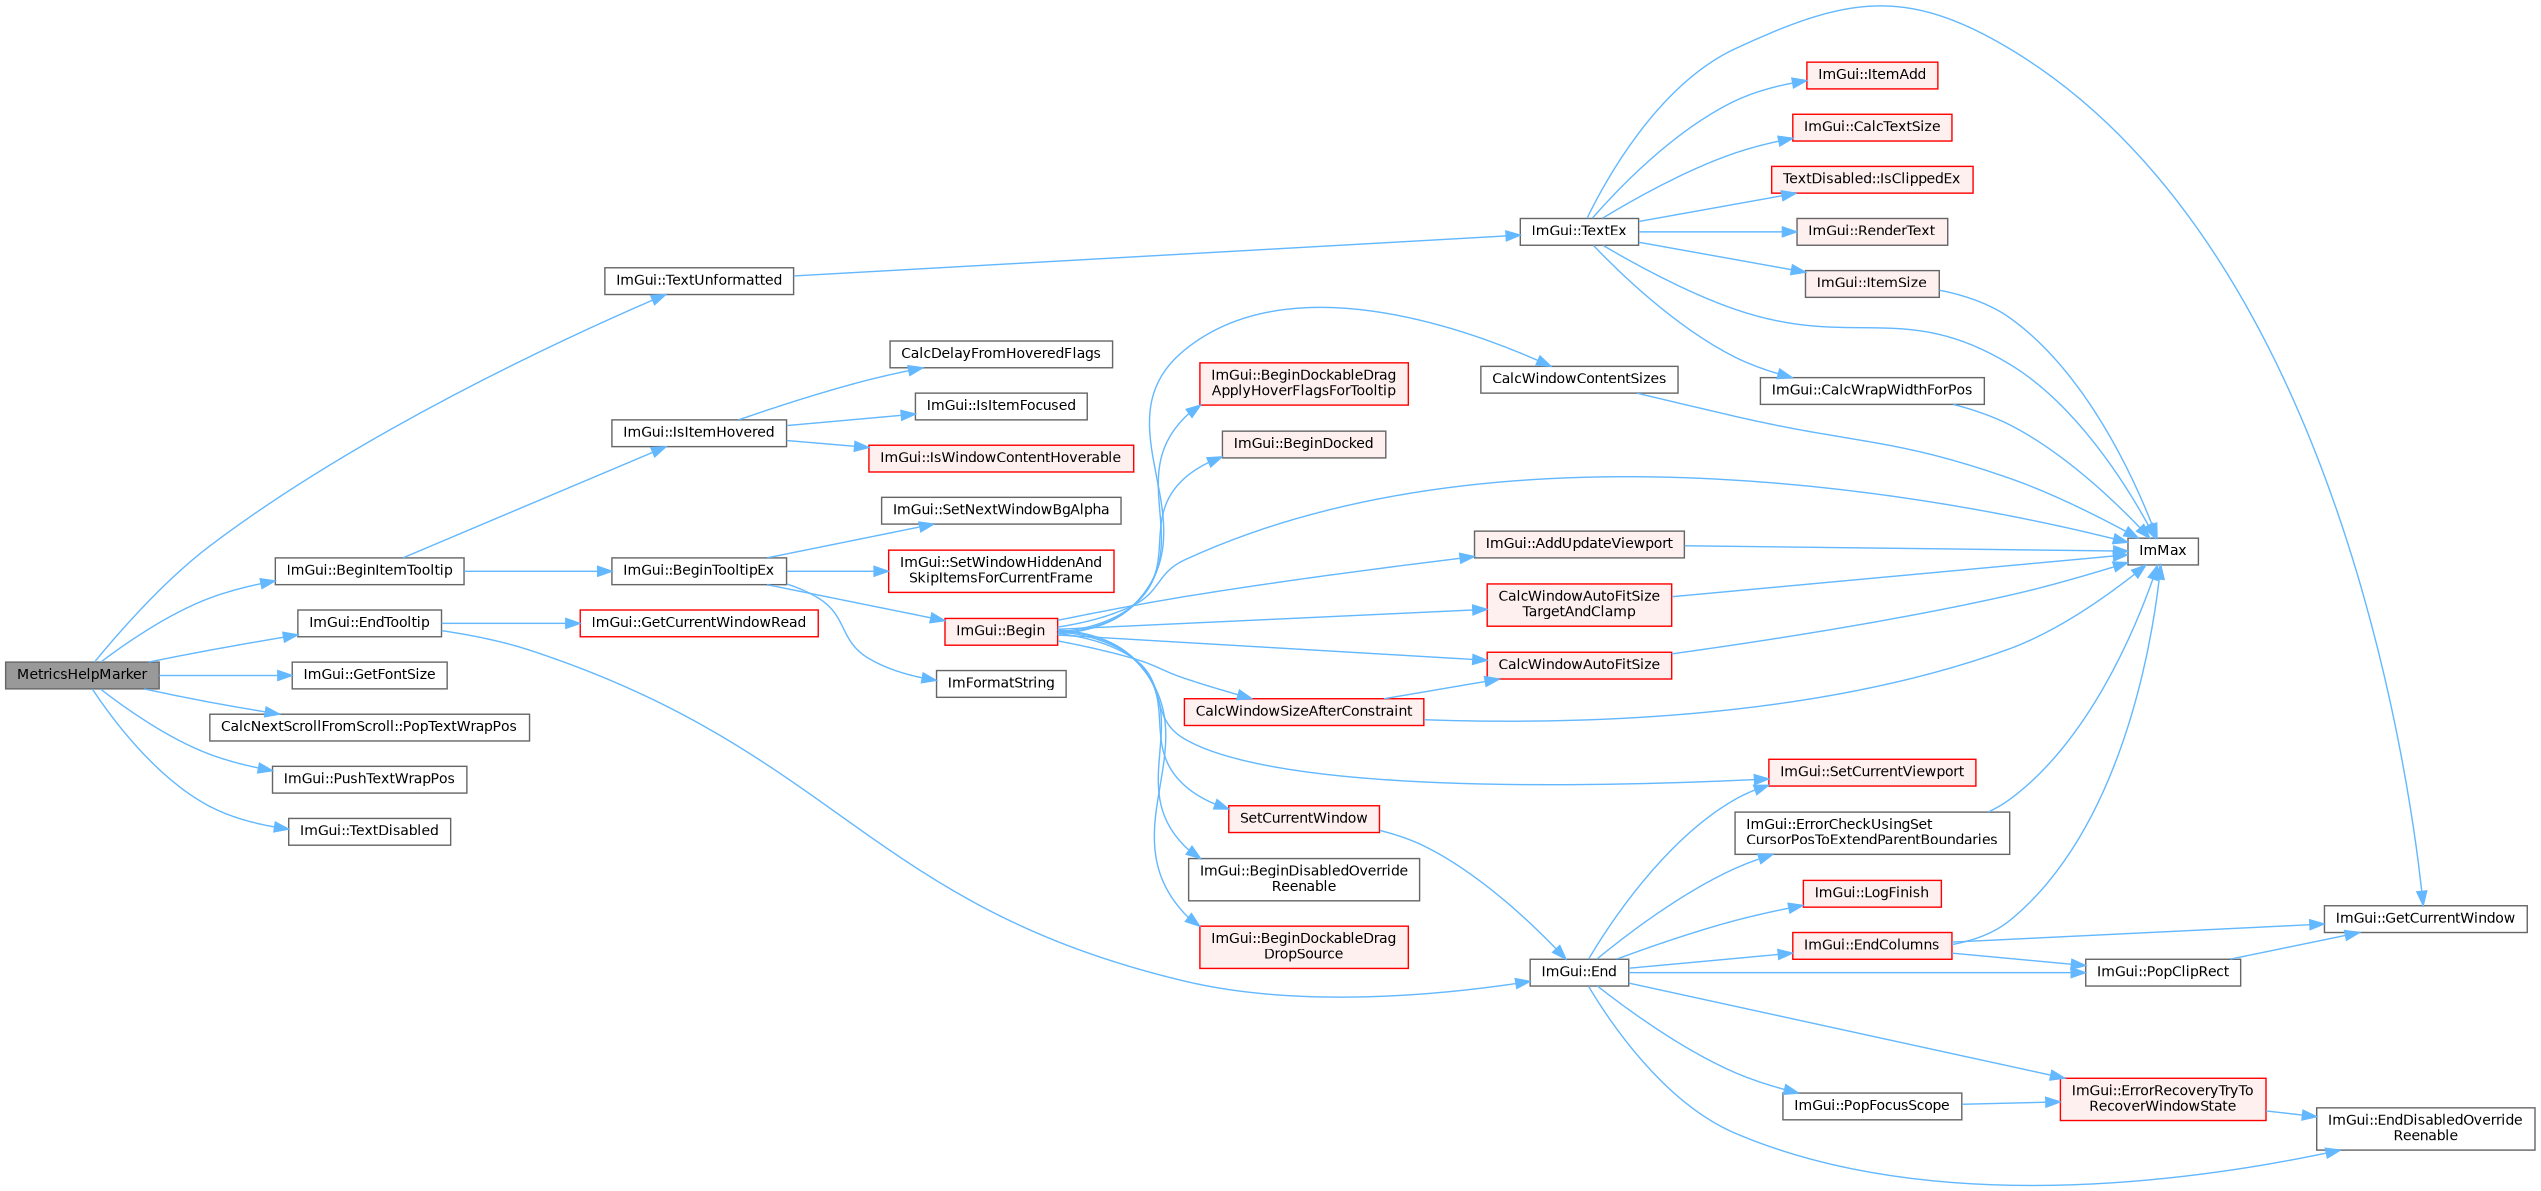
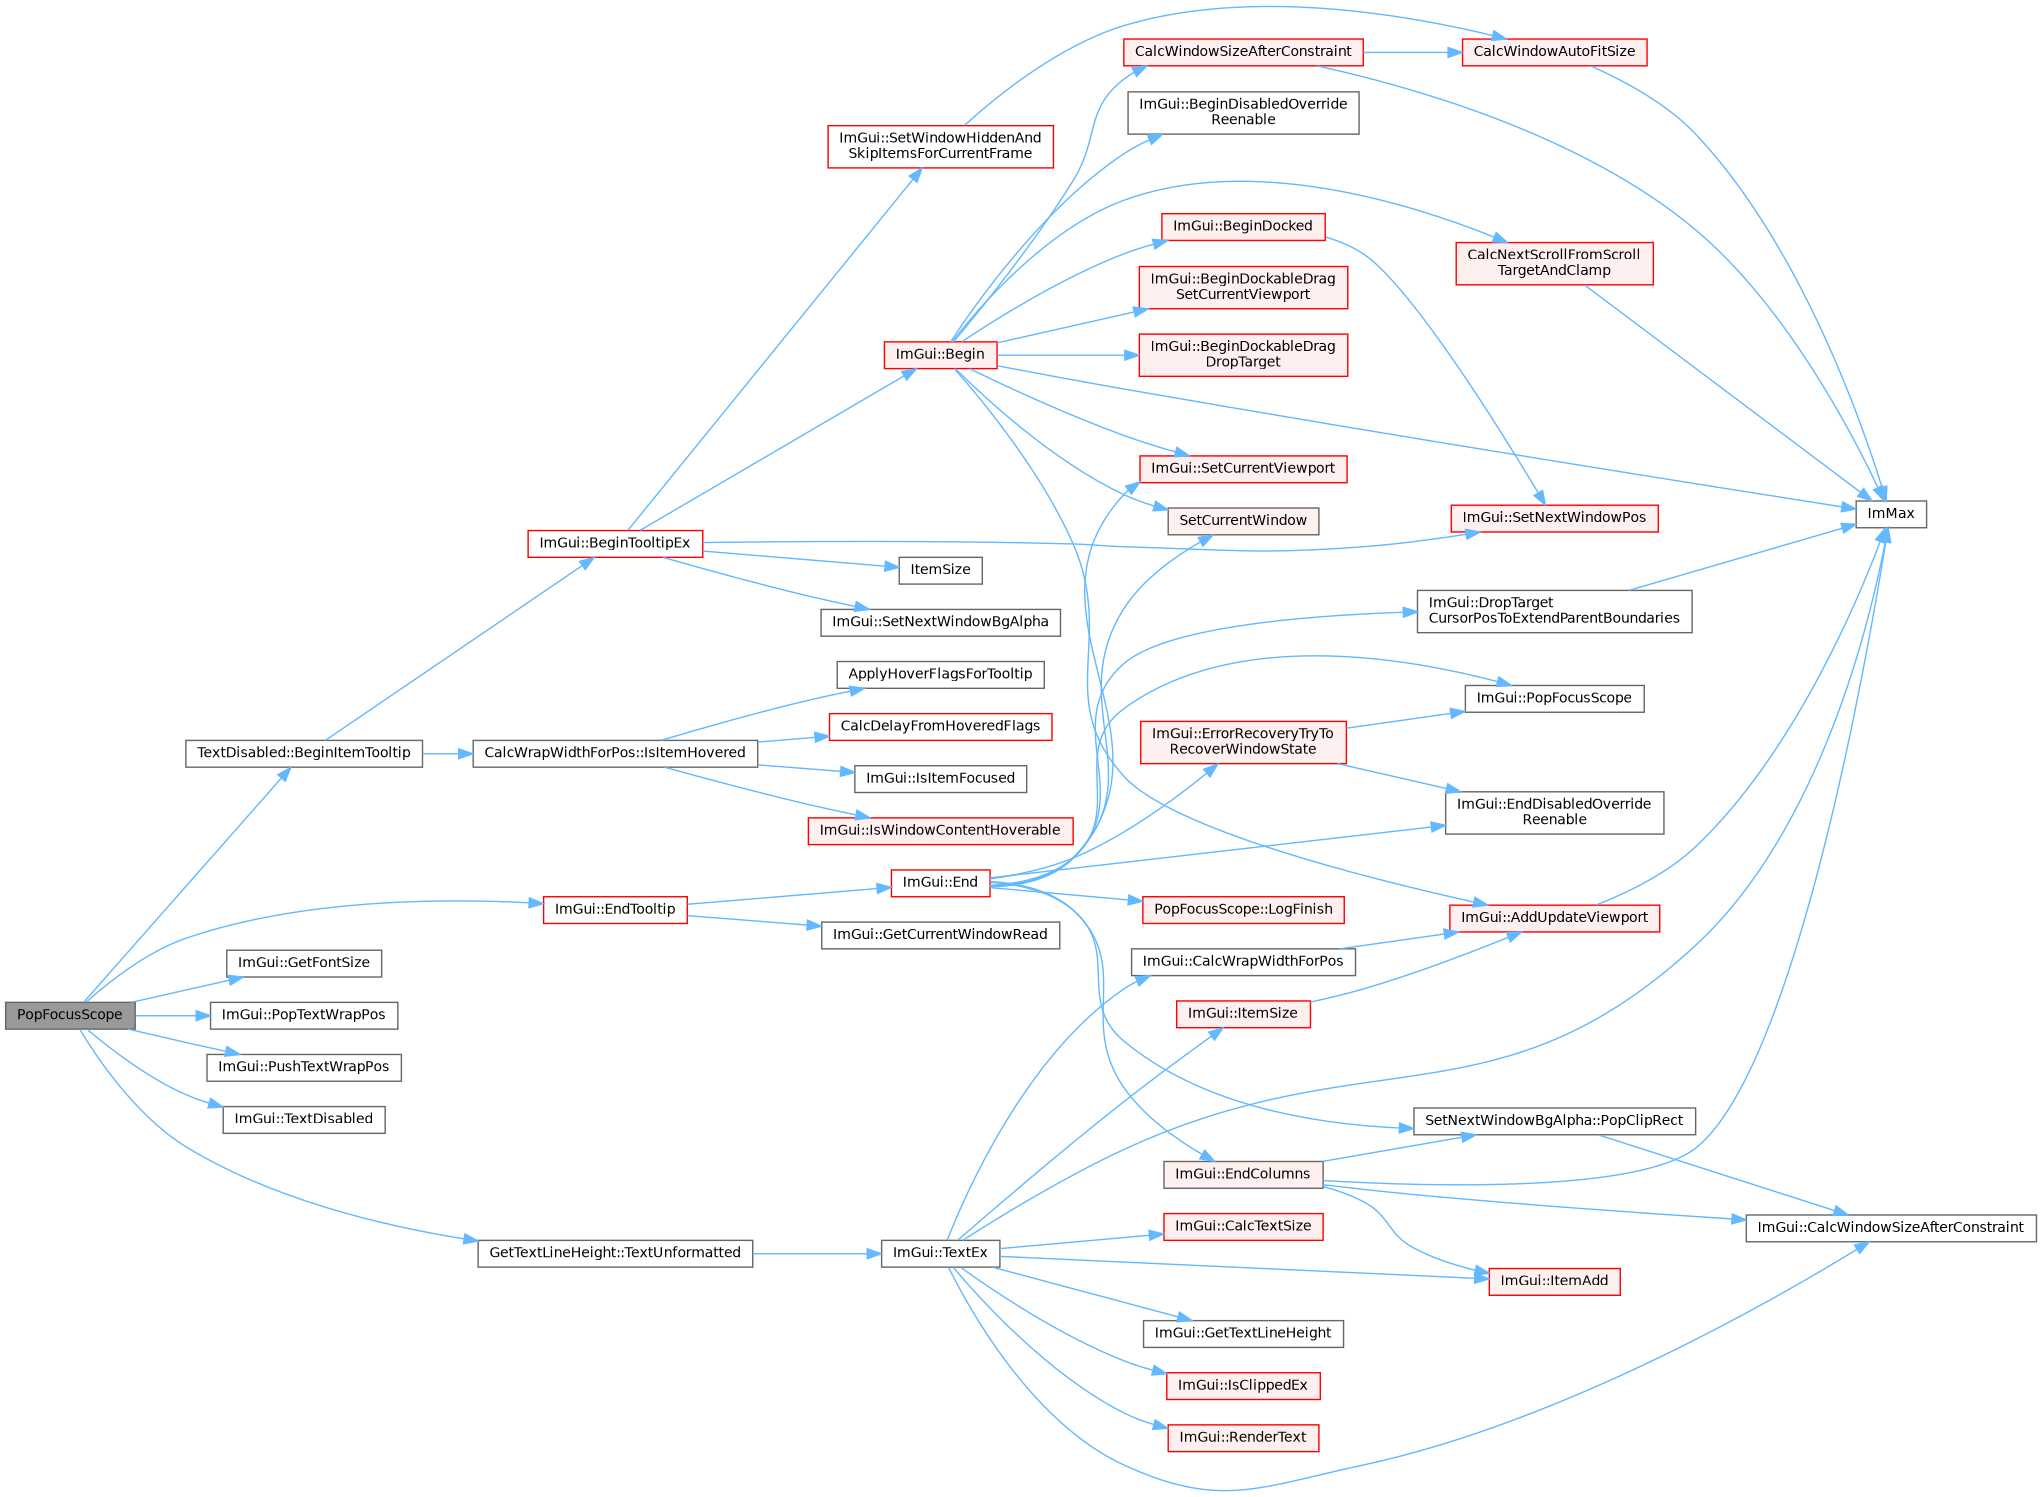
(1872, 180) -> (1244, 1386)
(1872, 232) -> (1244, 1438)
(699, 281) -> (615, 1254)
(1872, 284) -> (1244, 1014)
(1001, 354) -> (941, 727)
(1579, 380) -> none
(2072, 381) -> (1411, 974)
(1304, 384) -> (1244, 355)
(699, 433) -> (615, 754)
(1304, 445) -> (1244, 227)
(2055, 453) -> (1392, 941)
none -> (1555, 519)
(1579, 545) -> (1555, 919)
(370, 571) -> (304, 754)
(699, 571) -> (615, 544)
(1579, 605) -> (1555, 264)
(370, 623) -> (615, 910)
(699, 623) -> (941, 935)
(1265, 647) -> (1214, 9)
(82, 675) -> (70, 1016)
none -> (941, 675)
(1001, 684) -> (941, 571)
(370, 728) -> (304, 1016)
(1304, 819) -> (1244, 521)
(1872, 833) -> (1555, 612)
(1476, 878) -> (1104, 662)
(1872, 894) -> (1244, 910)
(2426, 919) -> (1891, 1228)
(1872, 946) -> (1244, 1175)
(1304, 947) -> (1244, 288)
(1579, 973) -> (941, 883)
(2163, 973) -> (1555, 1121)
(2004, 1103) -> (1399, 721)
none -> (1396, 1234)
none -> (1244, 1334)
